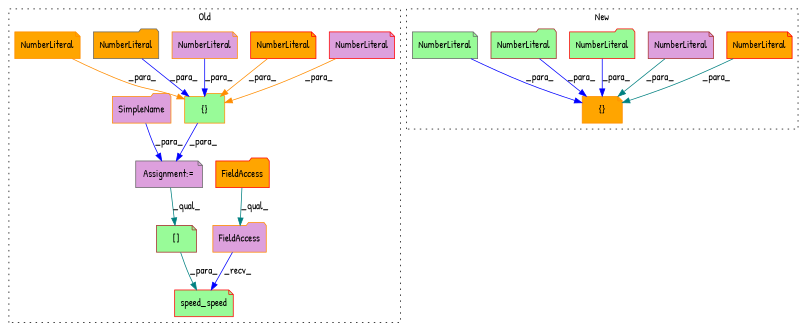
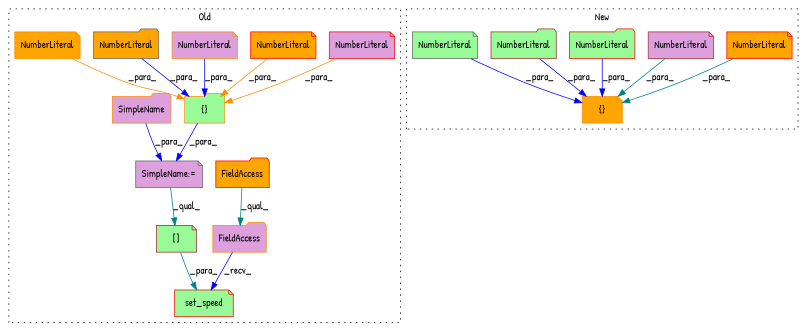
(169, 174) -> (169, 174)
(204, 303) -> (204, 303)
